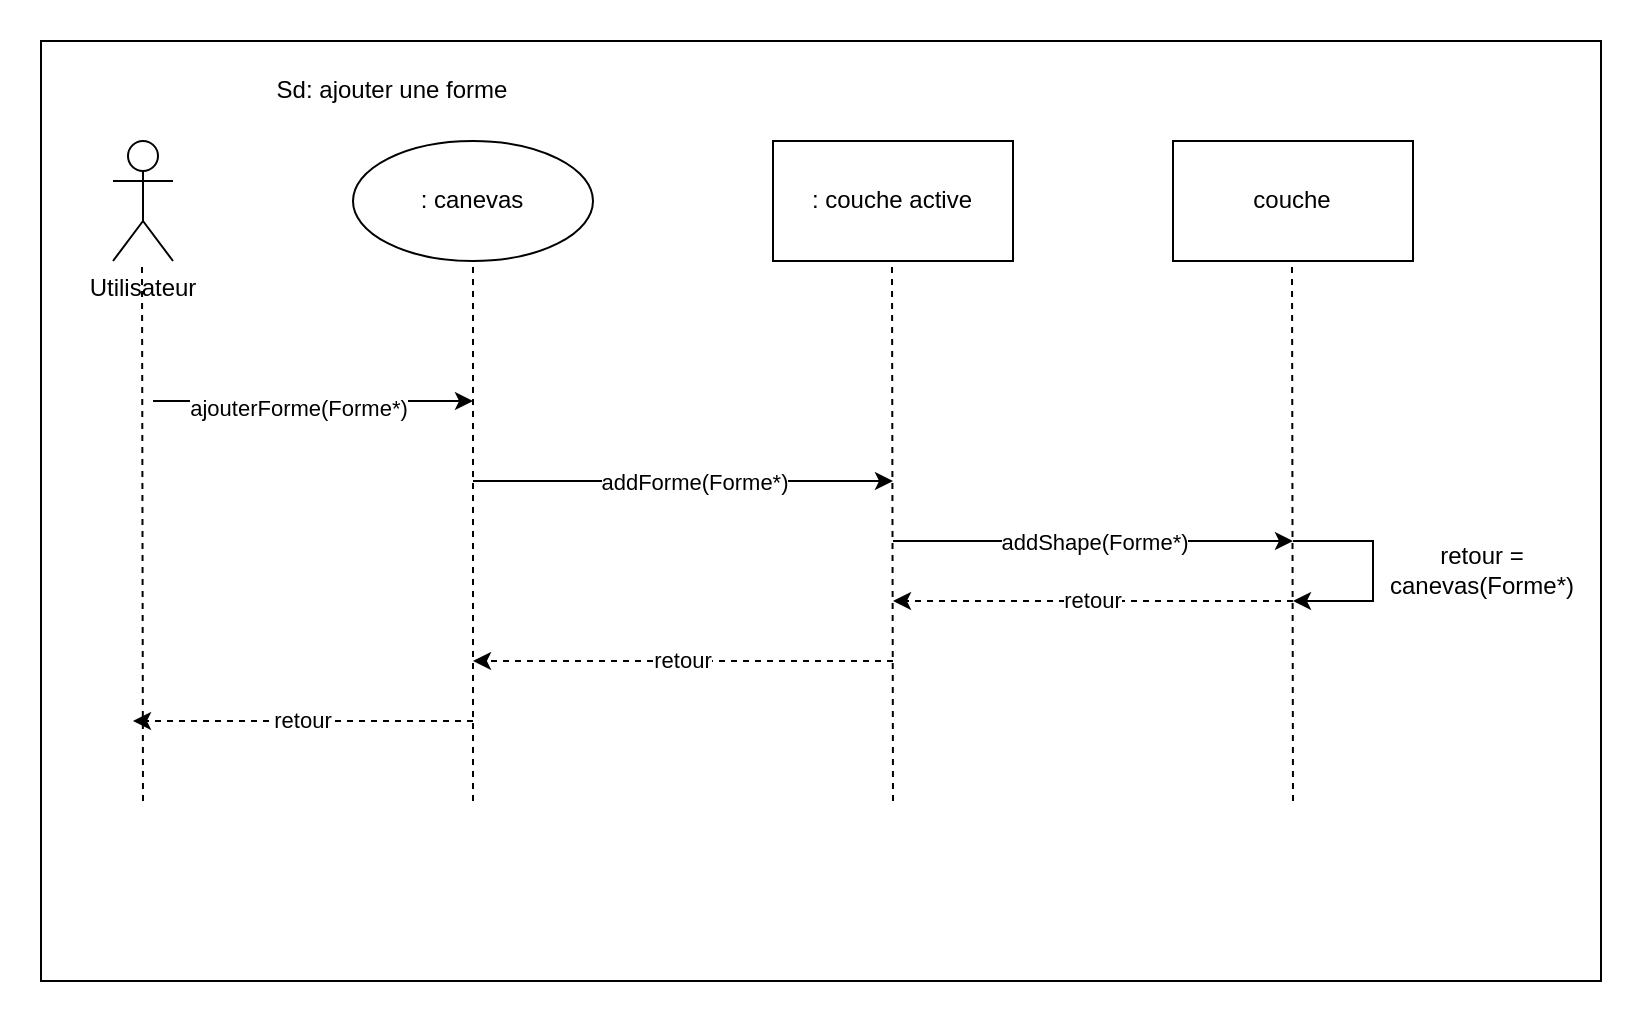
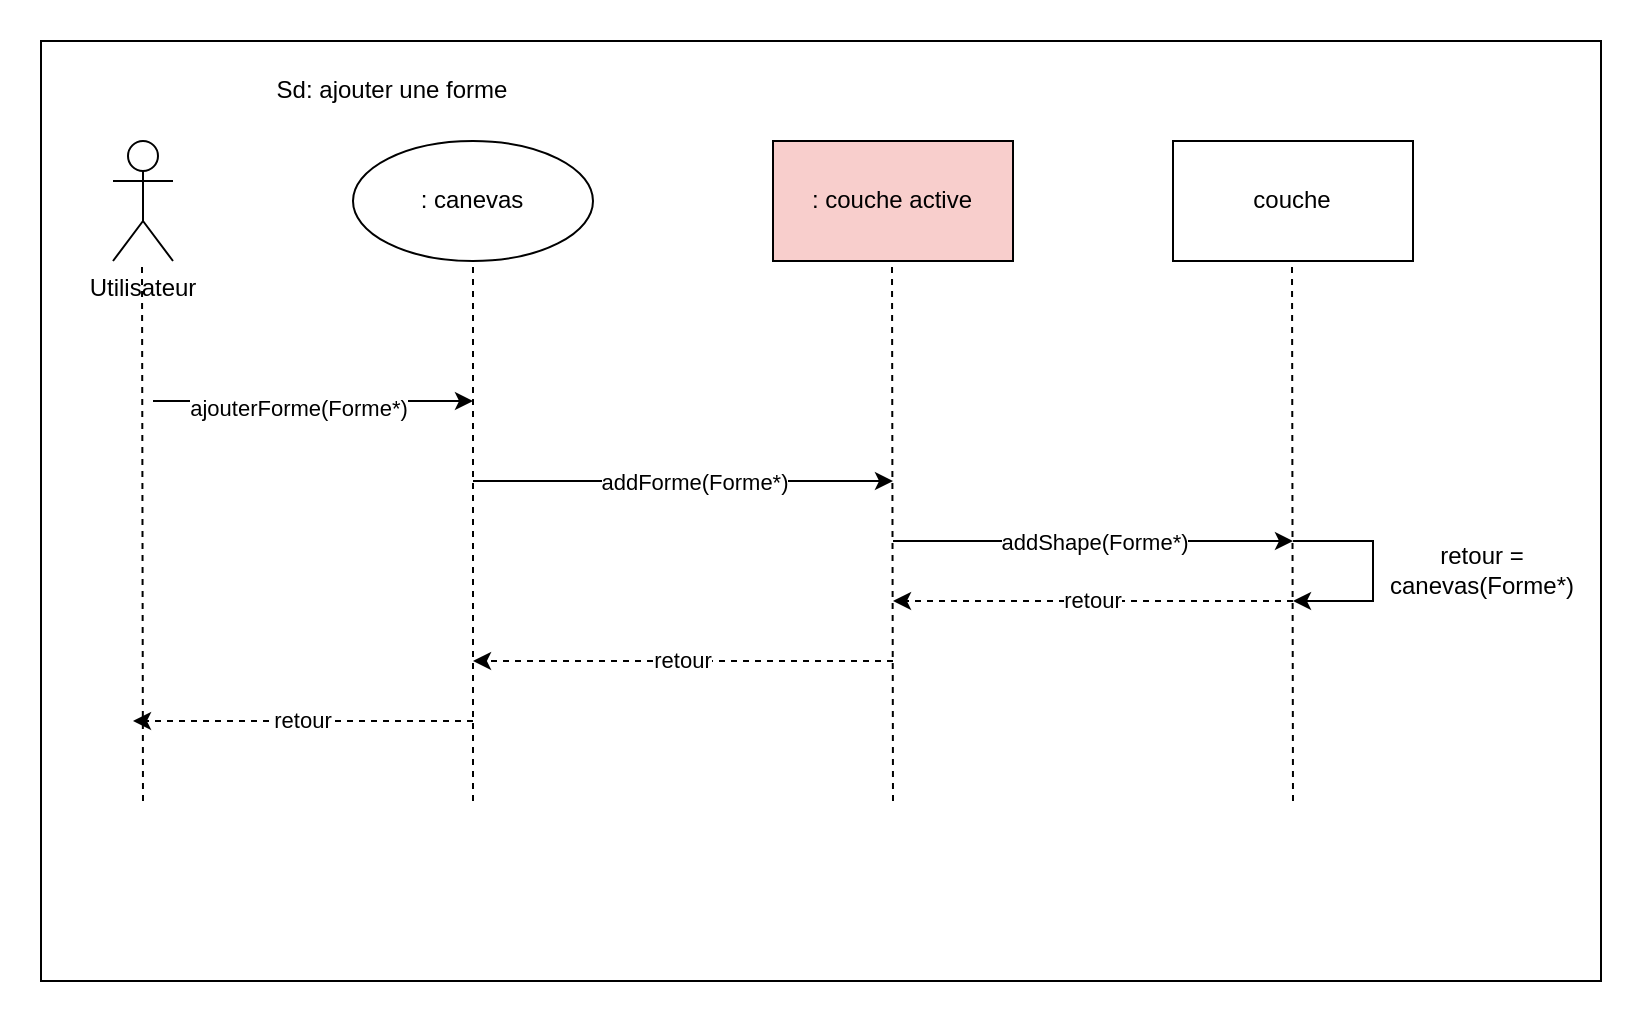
(893, 201) -> (893, 201)
